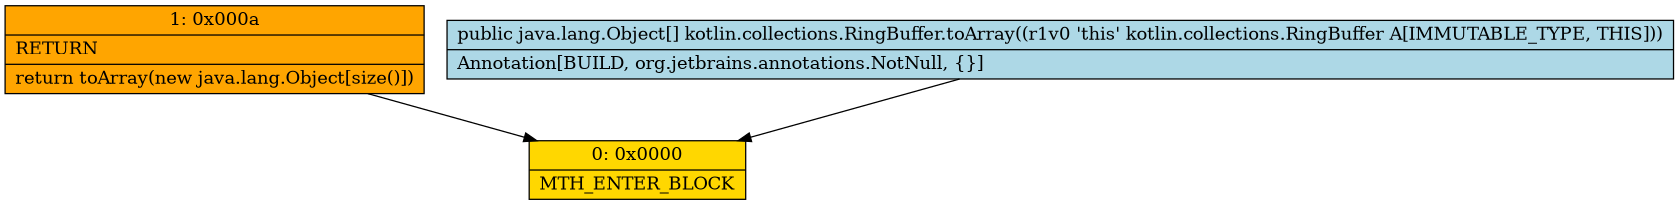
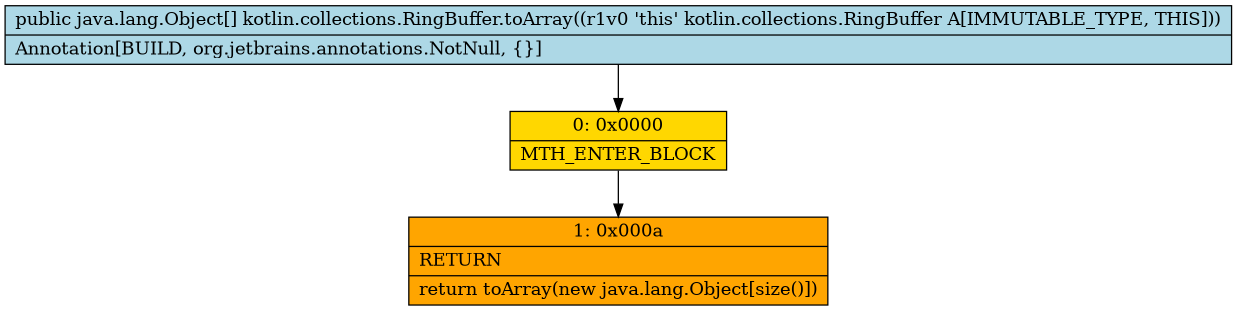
(446, 115) -> (618, 187)
